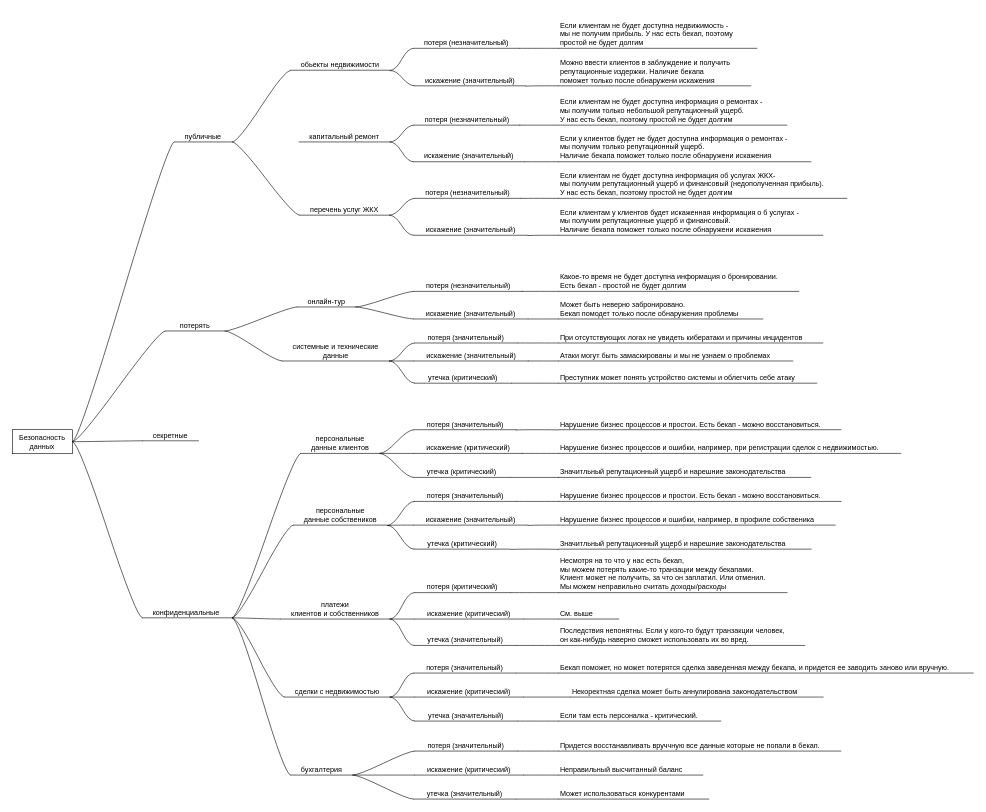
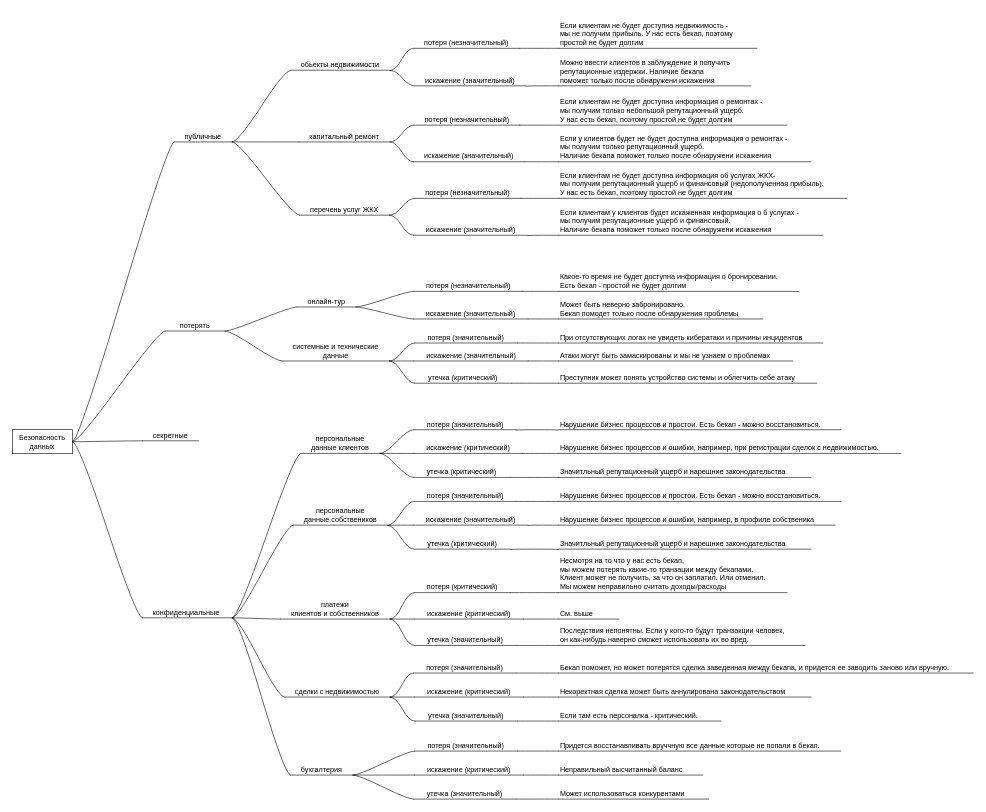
none -> (267, 142)
(697, 688) -> (685, 688)
